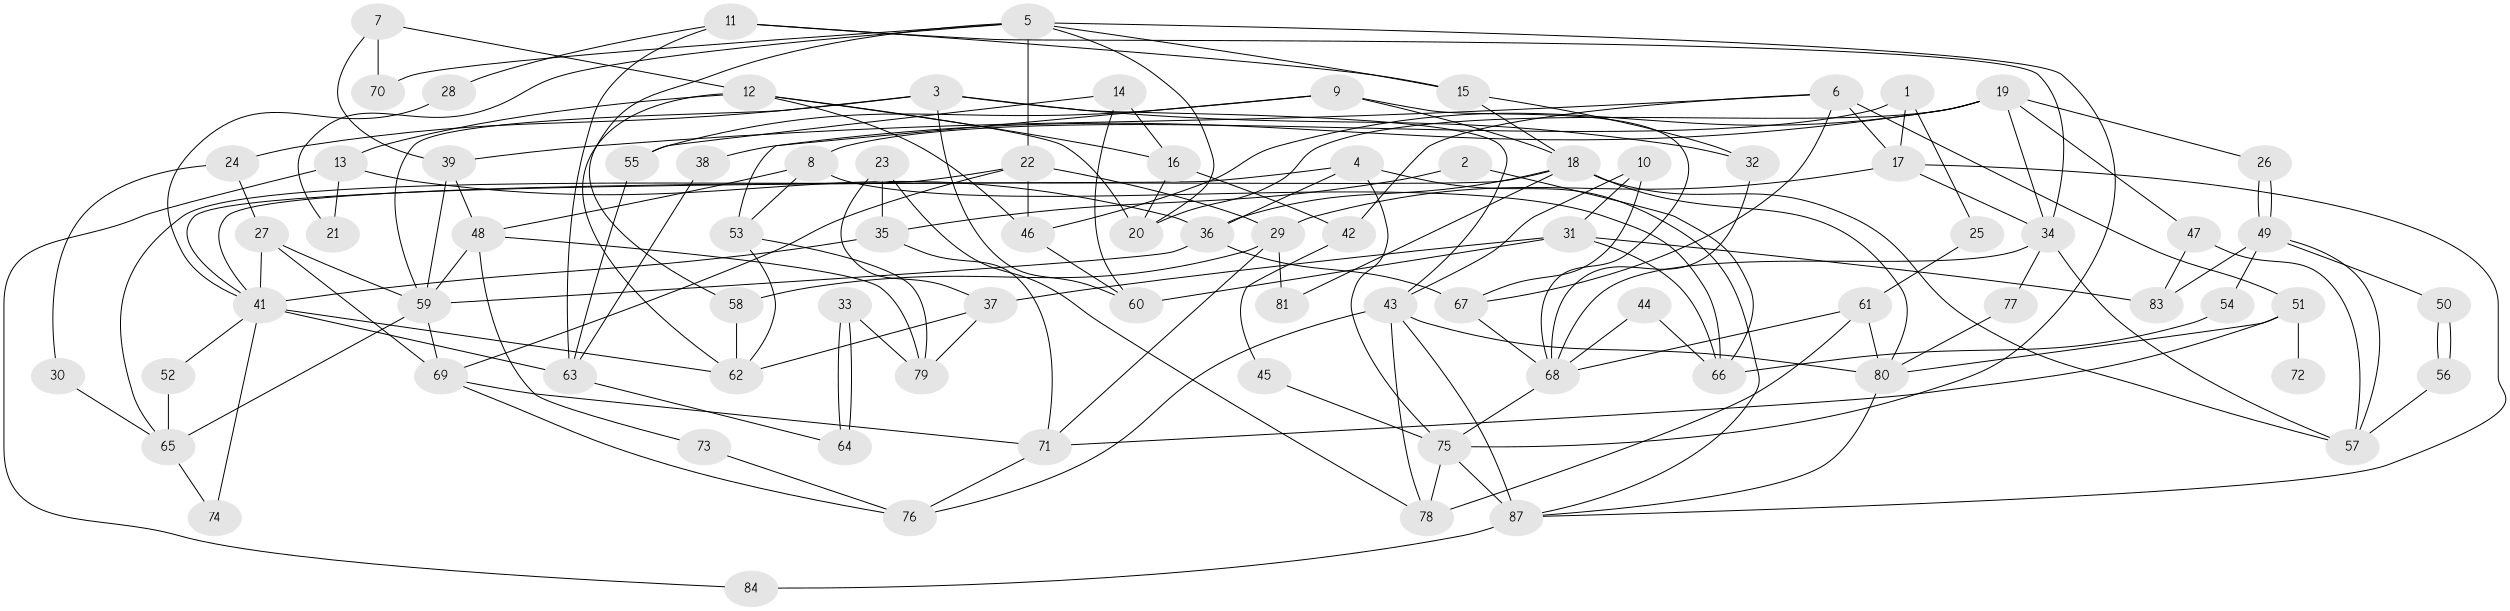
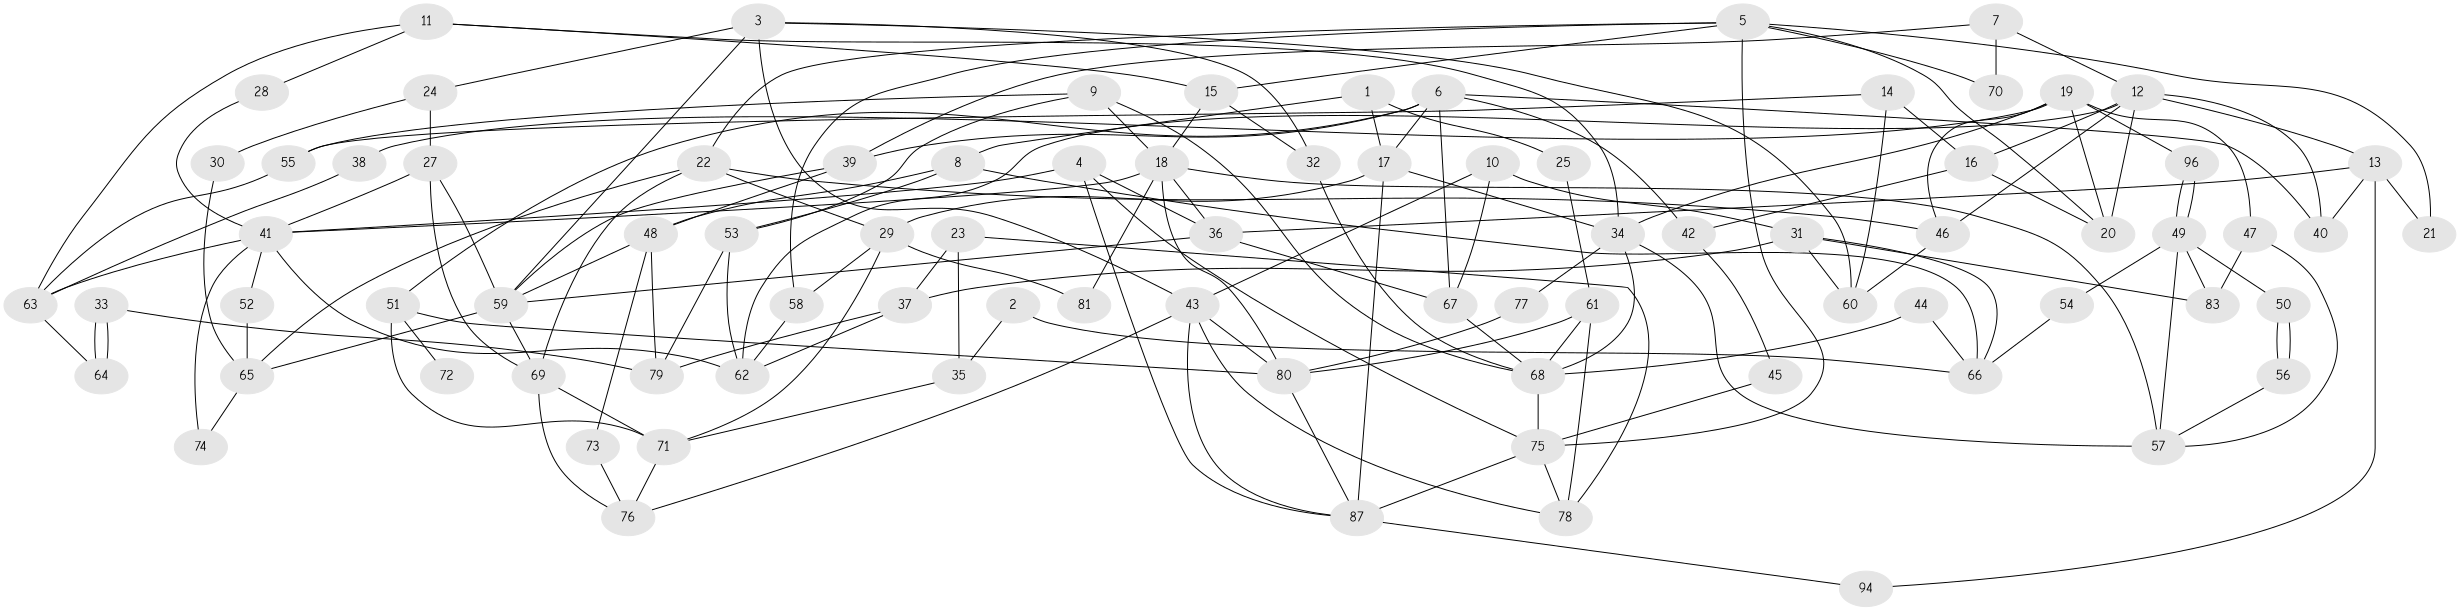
(2265, 163) -> (2192, 163)
none -> (2321, 234)
(586, 270) -> none
(751, 589) -> (1866, 589)
